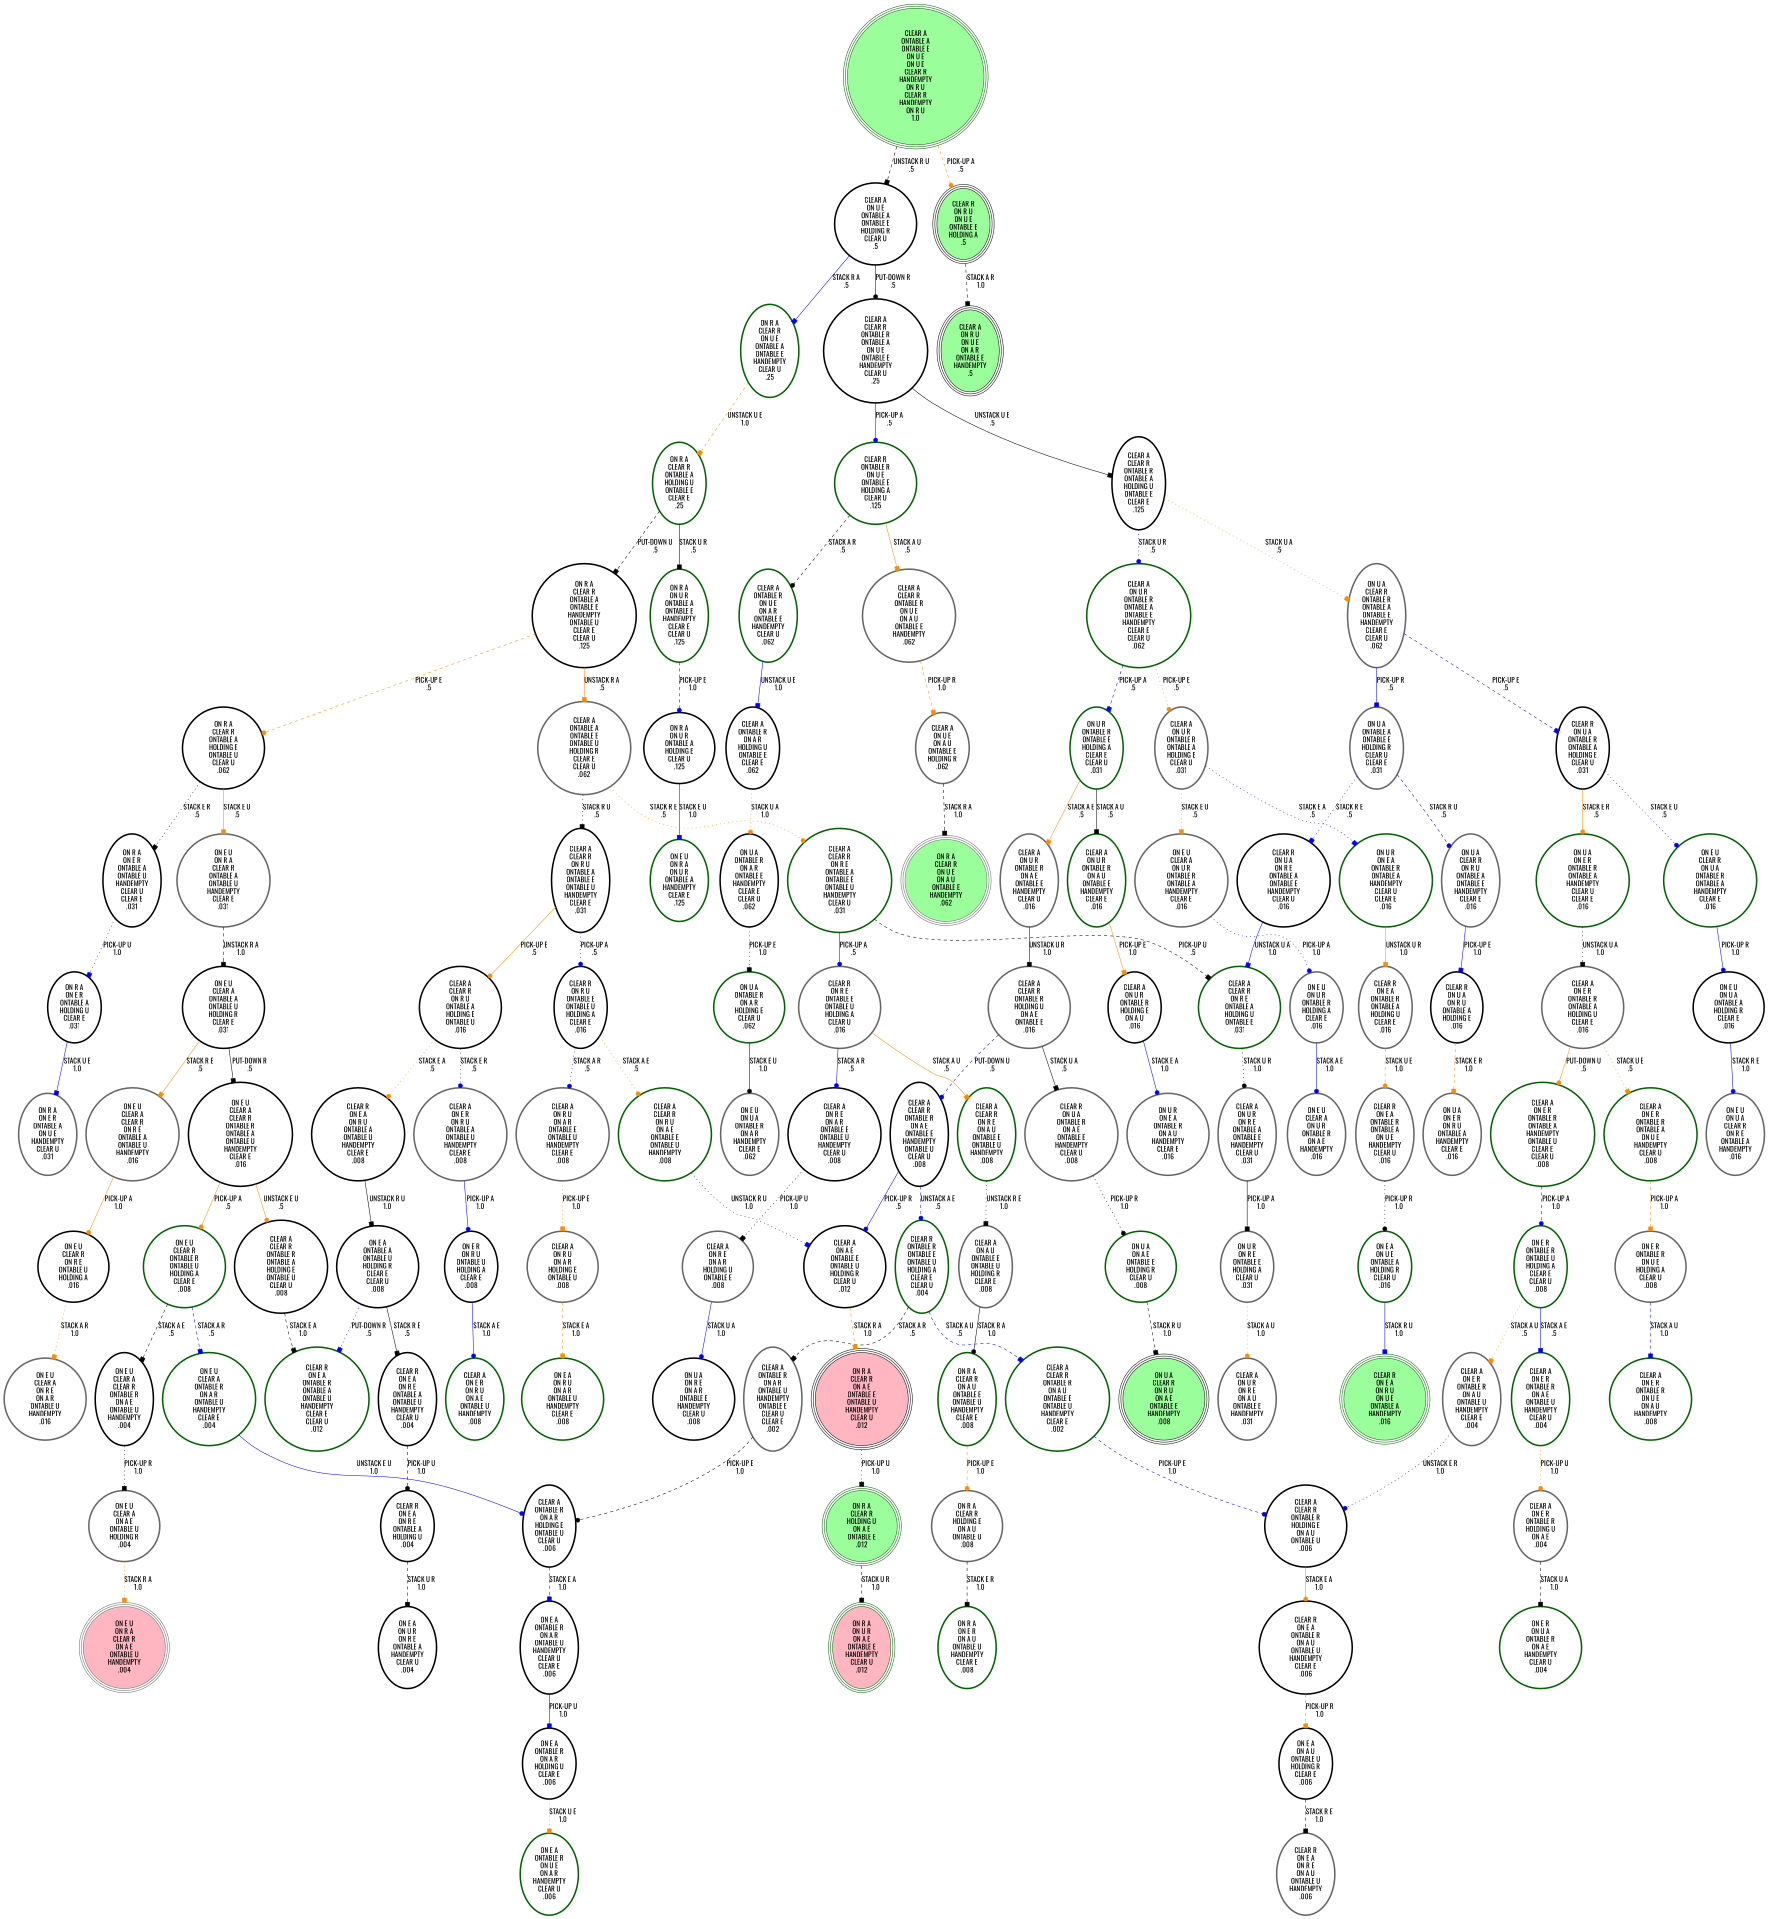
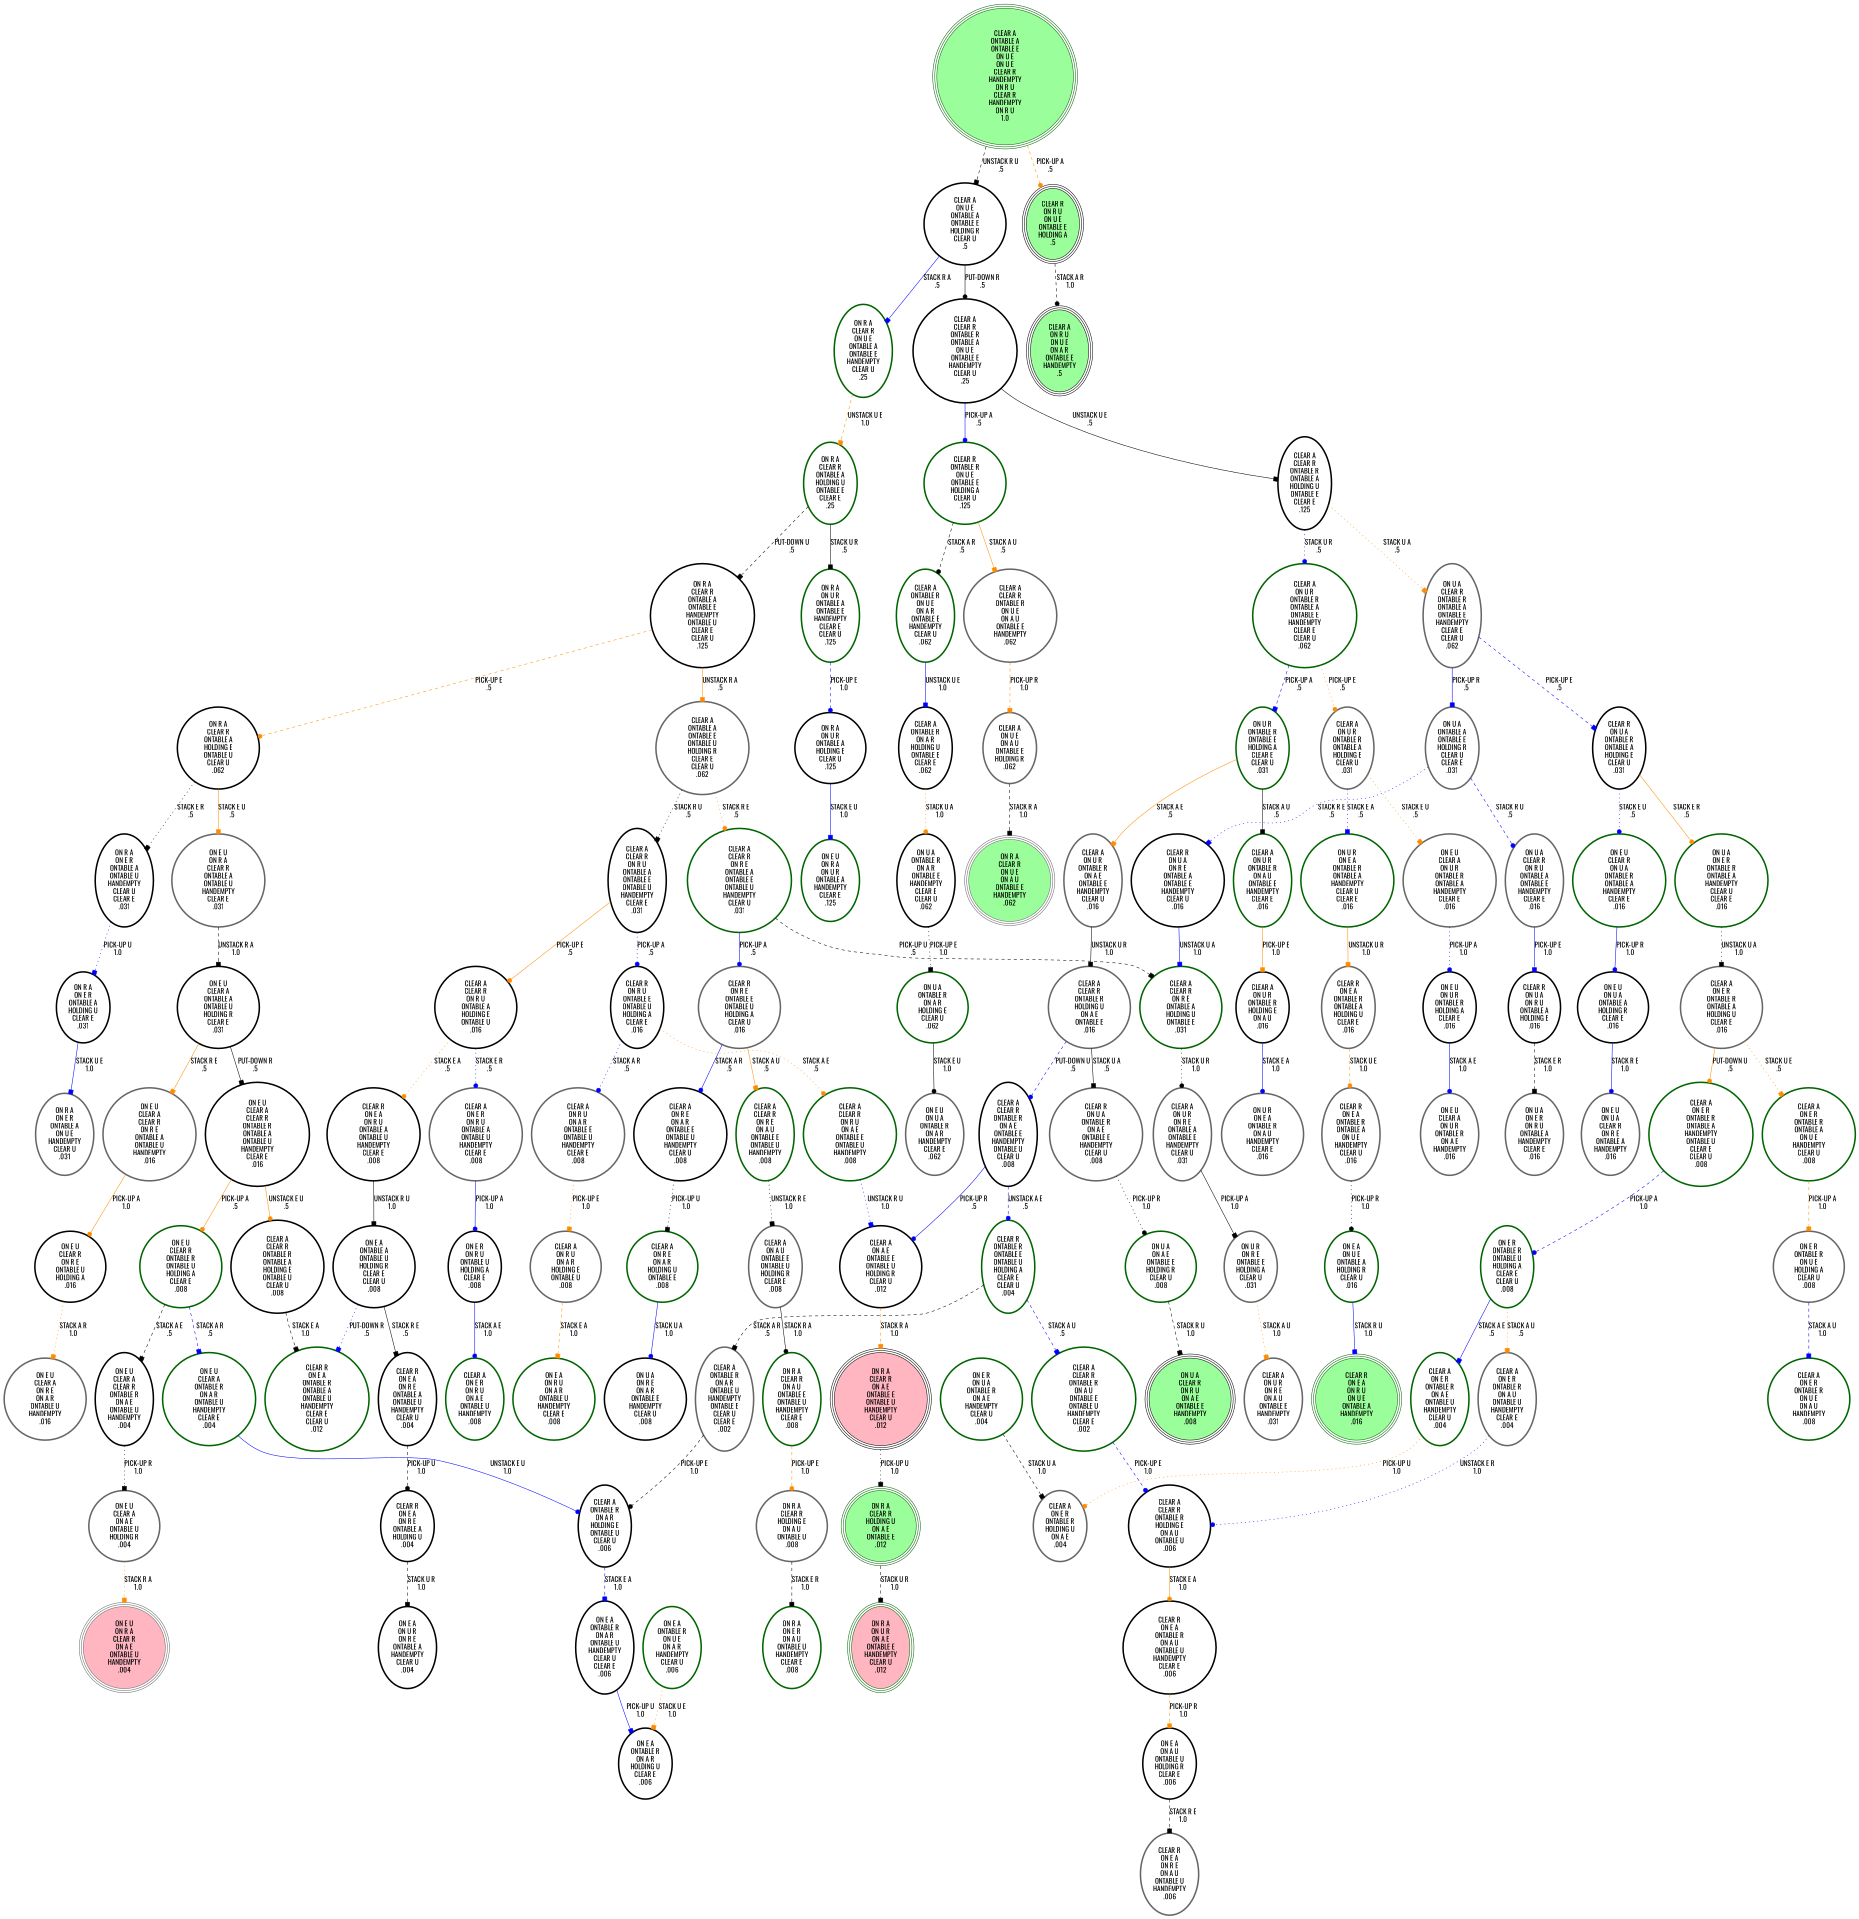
(967, 282) -> (1056, 283)
(1317, 1007) -> (1450, 1007)
(1455, 1065) -> (1534, 1066)
(718, 1267) -> (662, 1267)
(1247, 1328) -> (1261, 1328)
(1541, 1581) -> (1022, 1464)
(549, 1813) -> (659, 1705)
